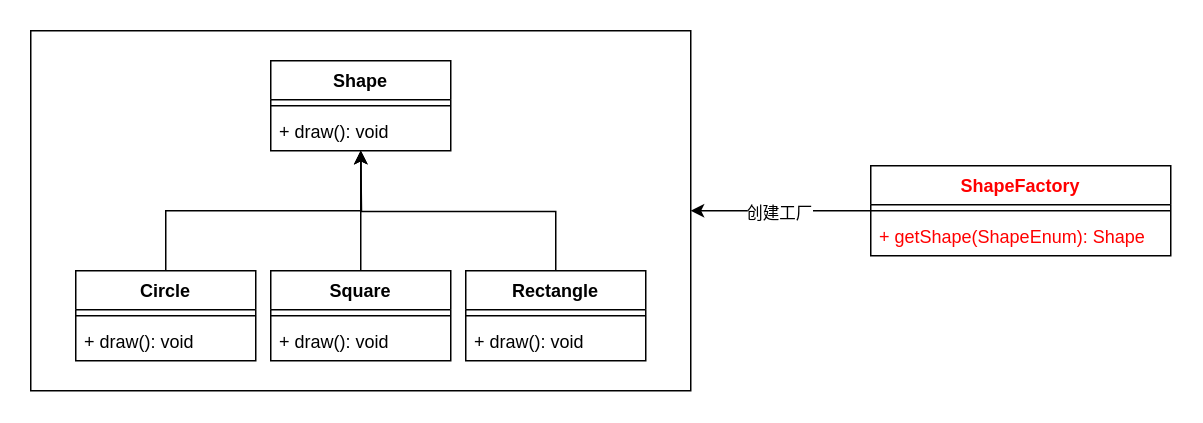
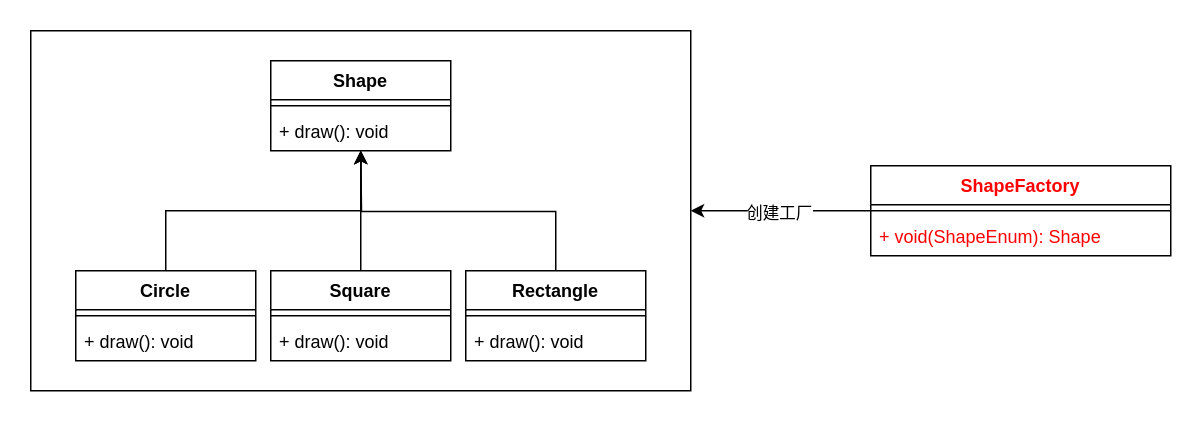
(1013, 237) -> (991, 237)
